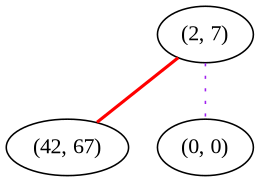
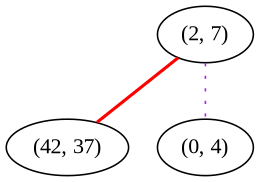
(67, 147) -> (67, 147)
(205, 147) -> (205, 147)
